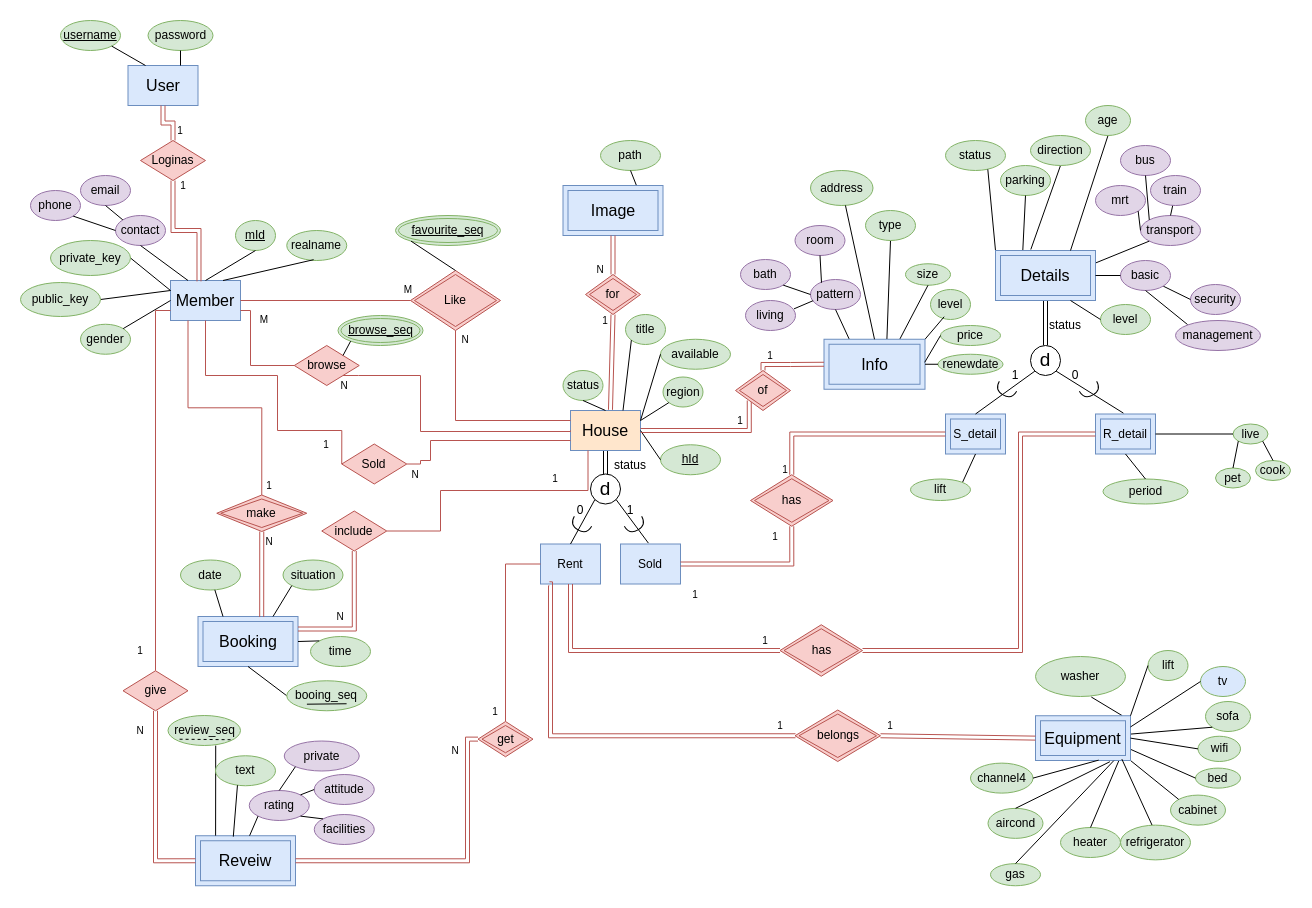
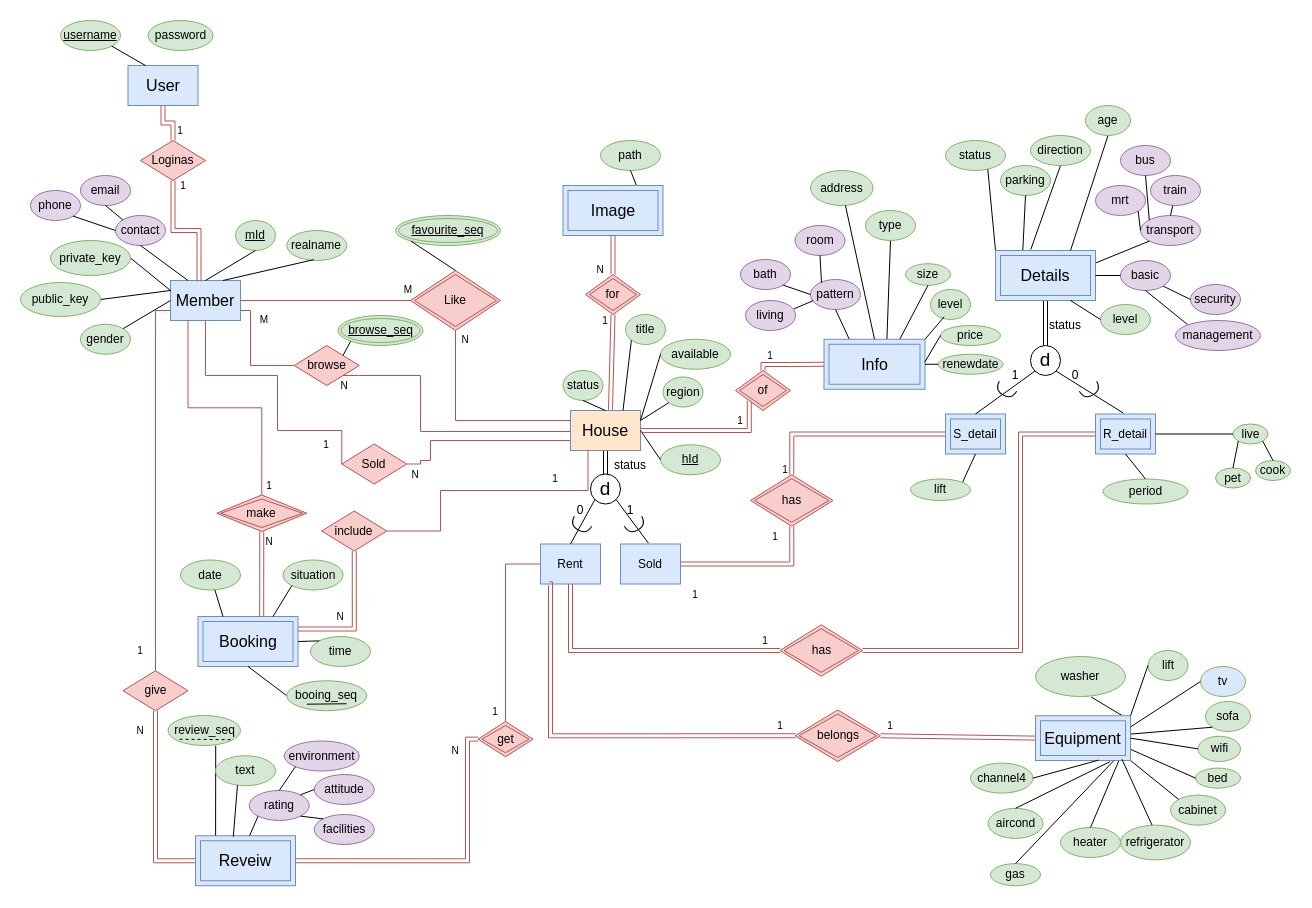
(181, 59) -> none
(322, 757) -> (322, 757)
